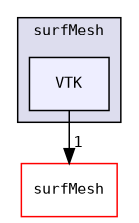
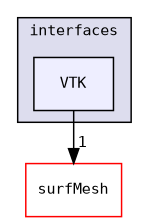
(69, 32) -> (74, 32)
